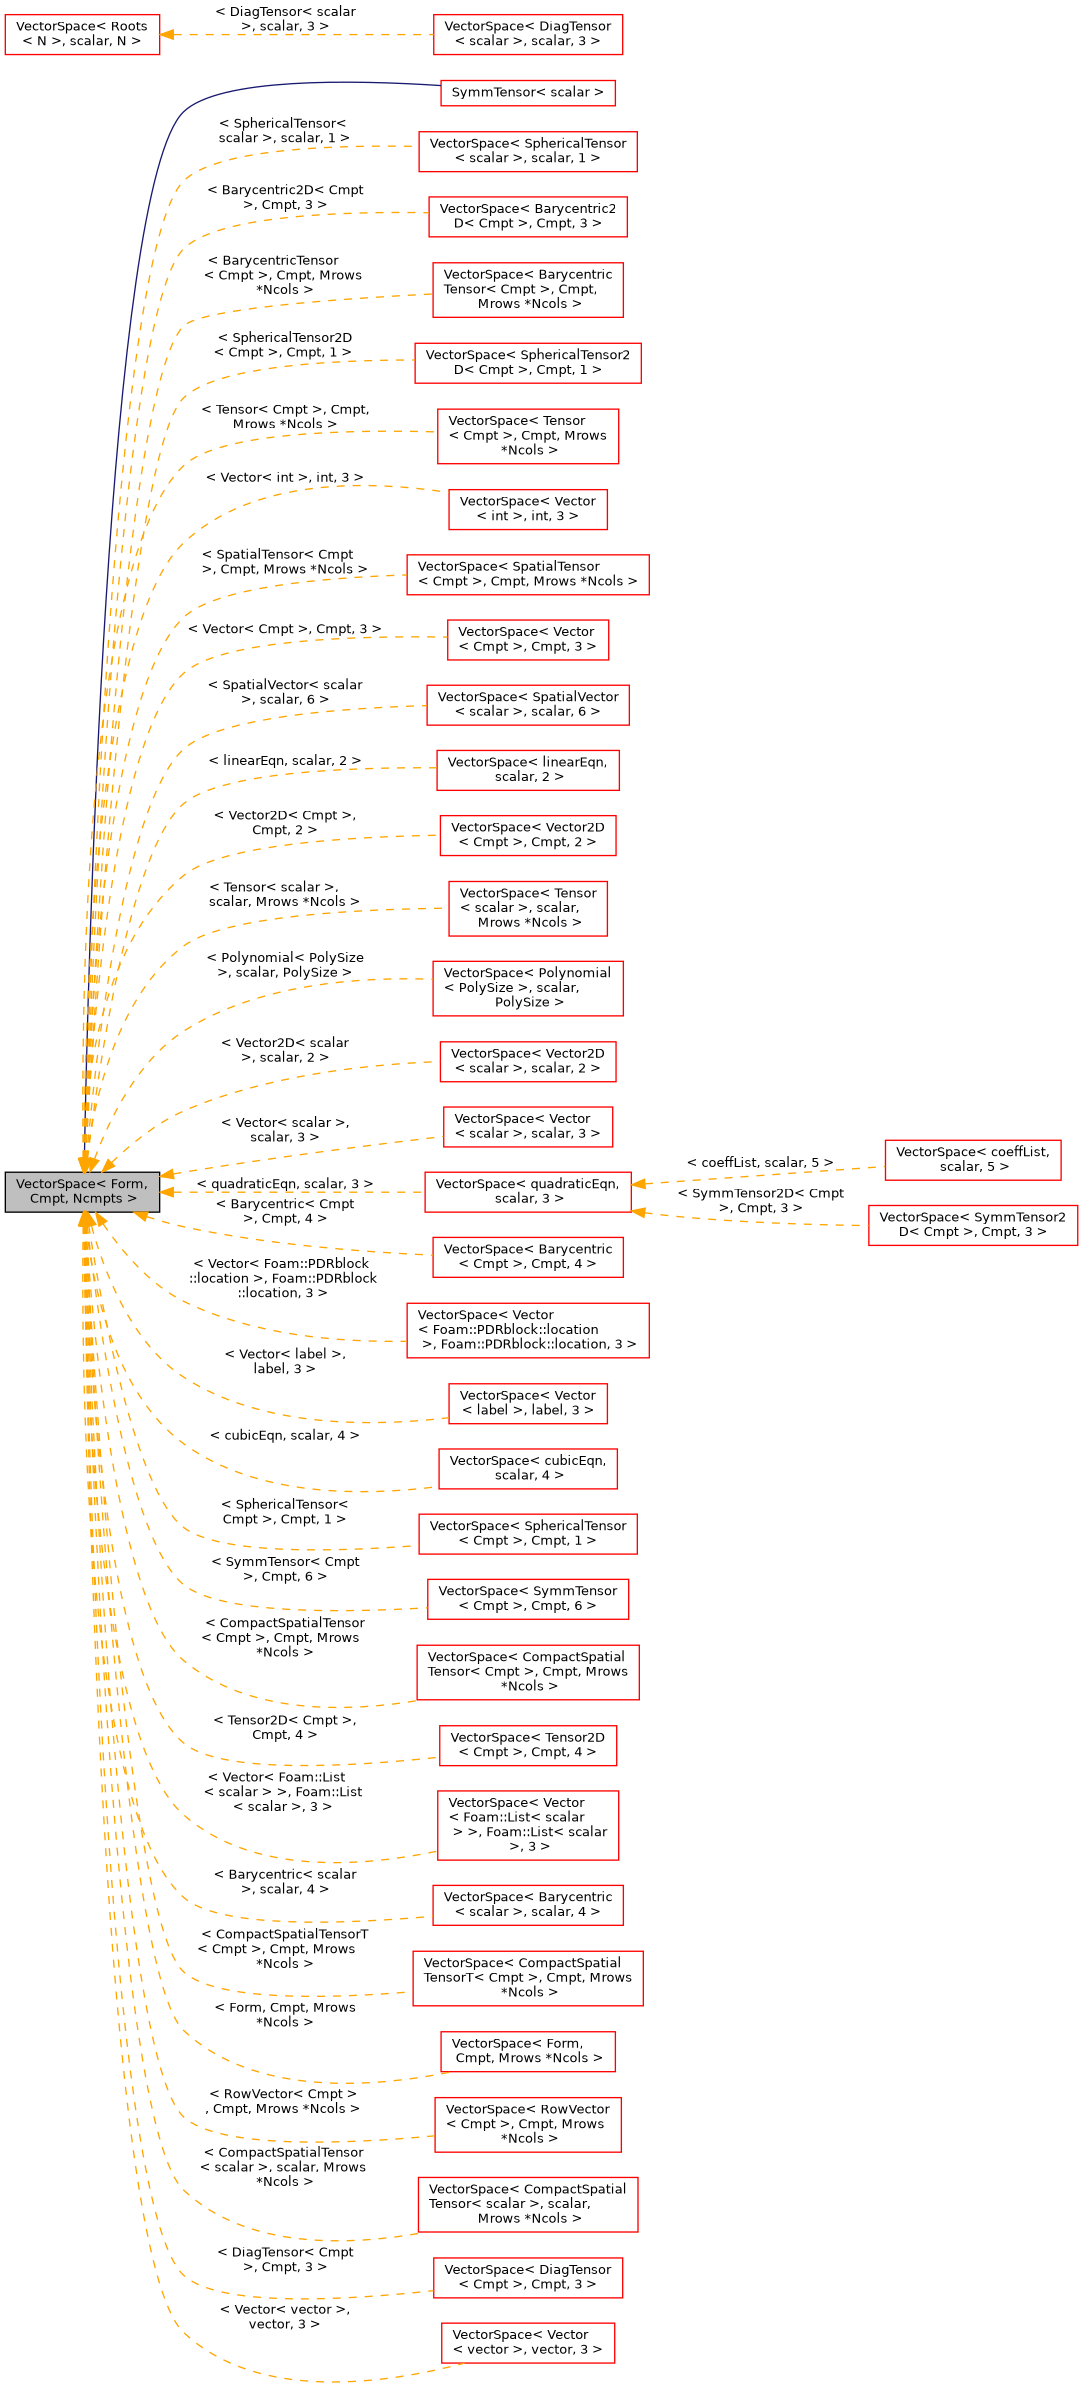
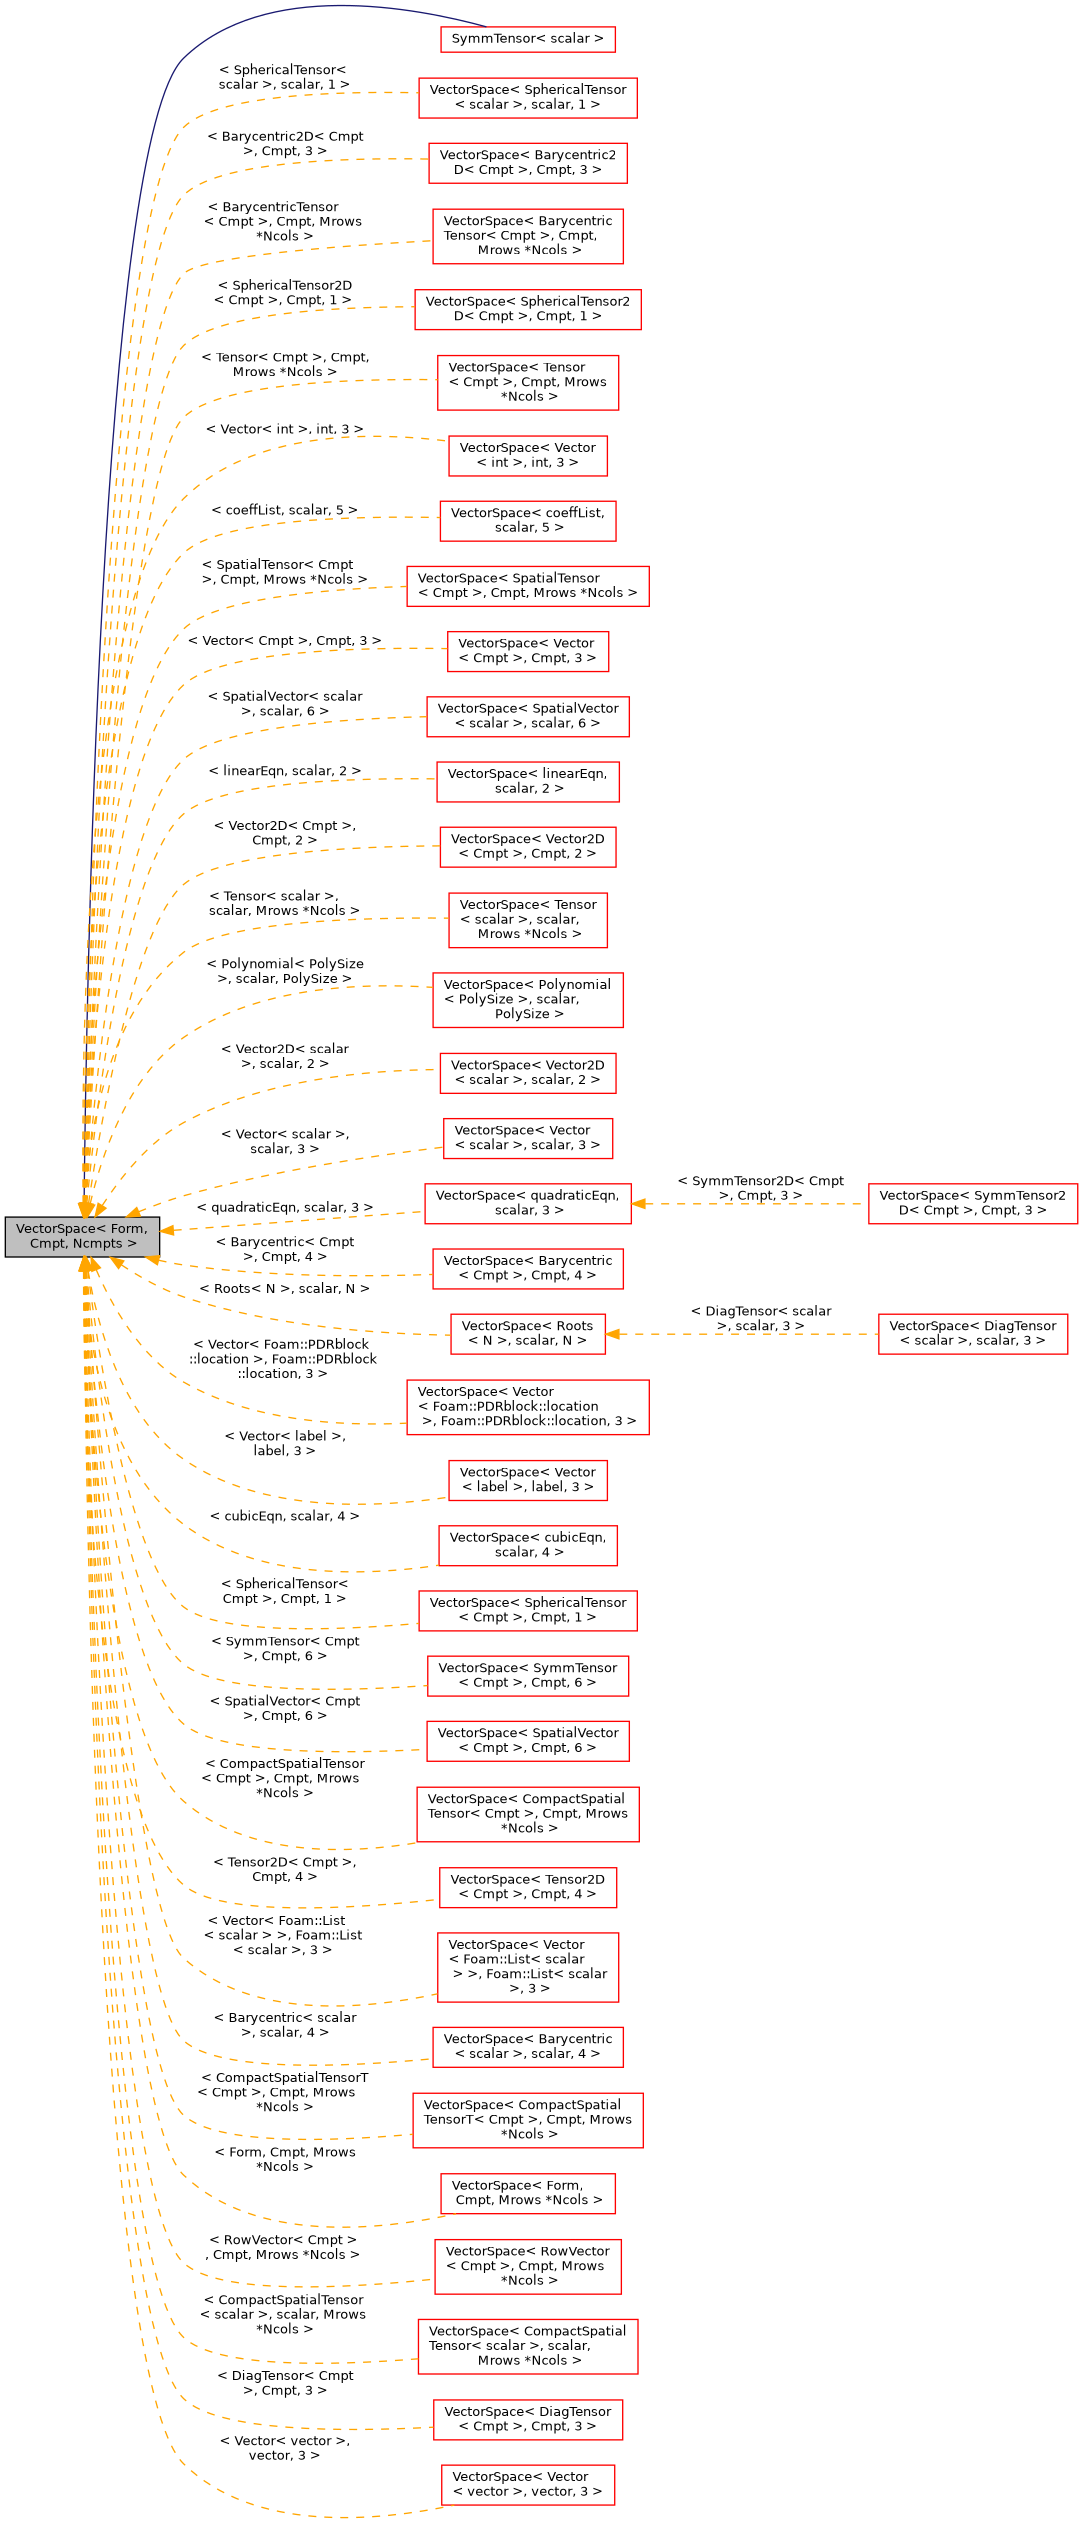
(765, 1175) -> (143, 628)
none -> (281, 1320)
none -> (528, 1741)
